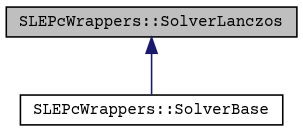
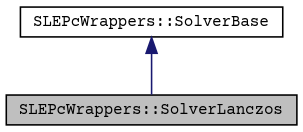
(152, 74) -> (152, 74)
